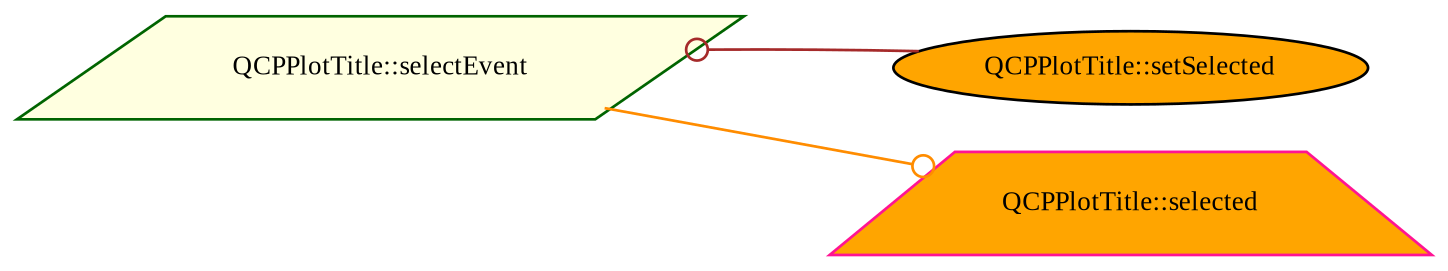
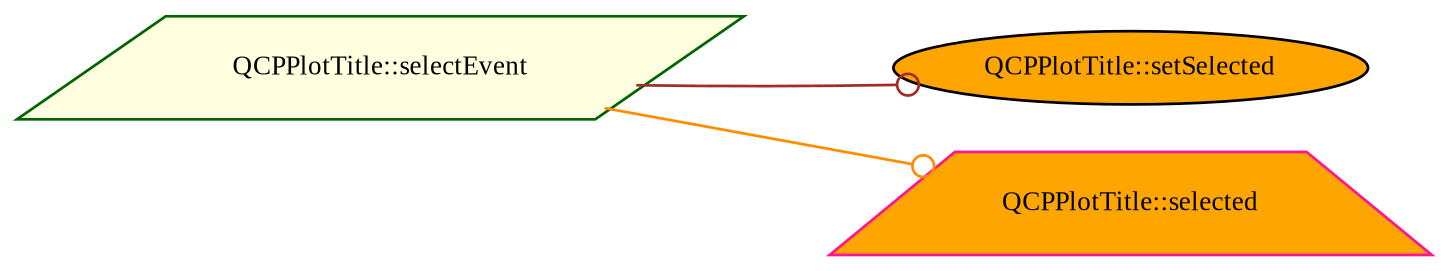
(814, 50) -> (767, 86)
